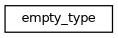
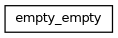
(59, 19) -> (59, 19)
